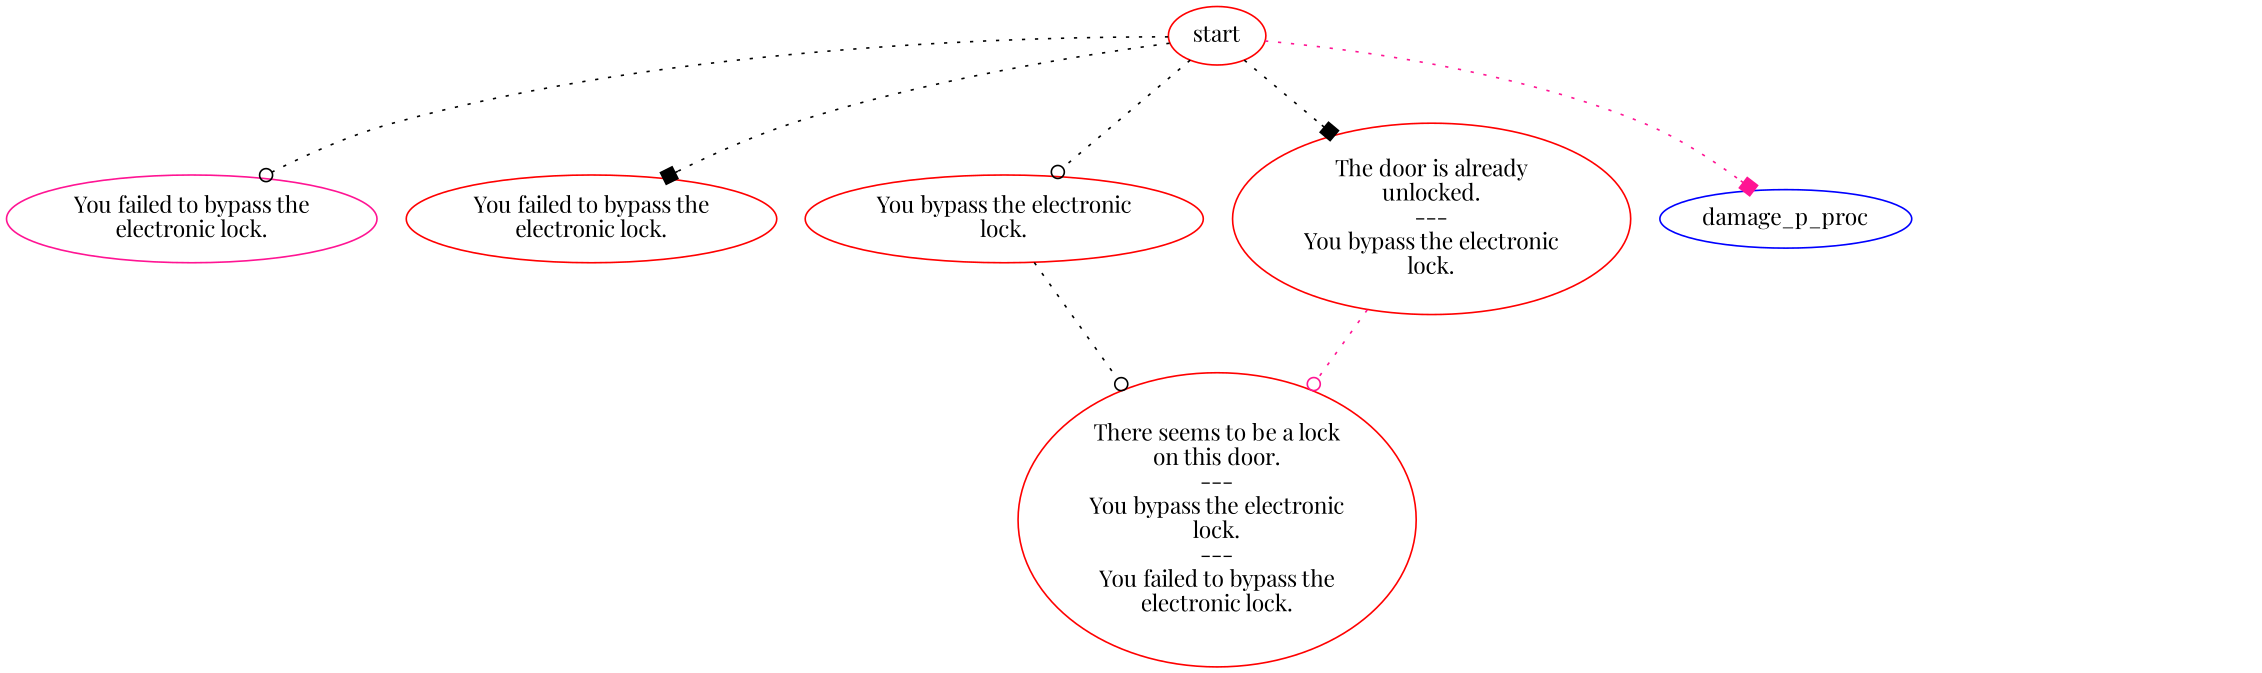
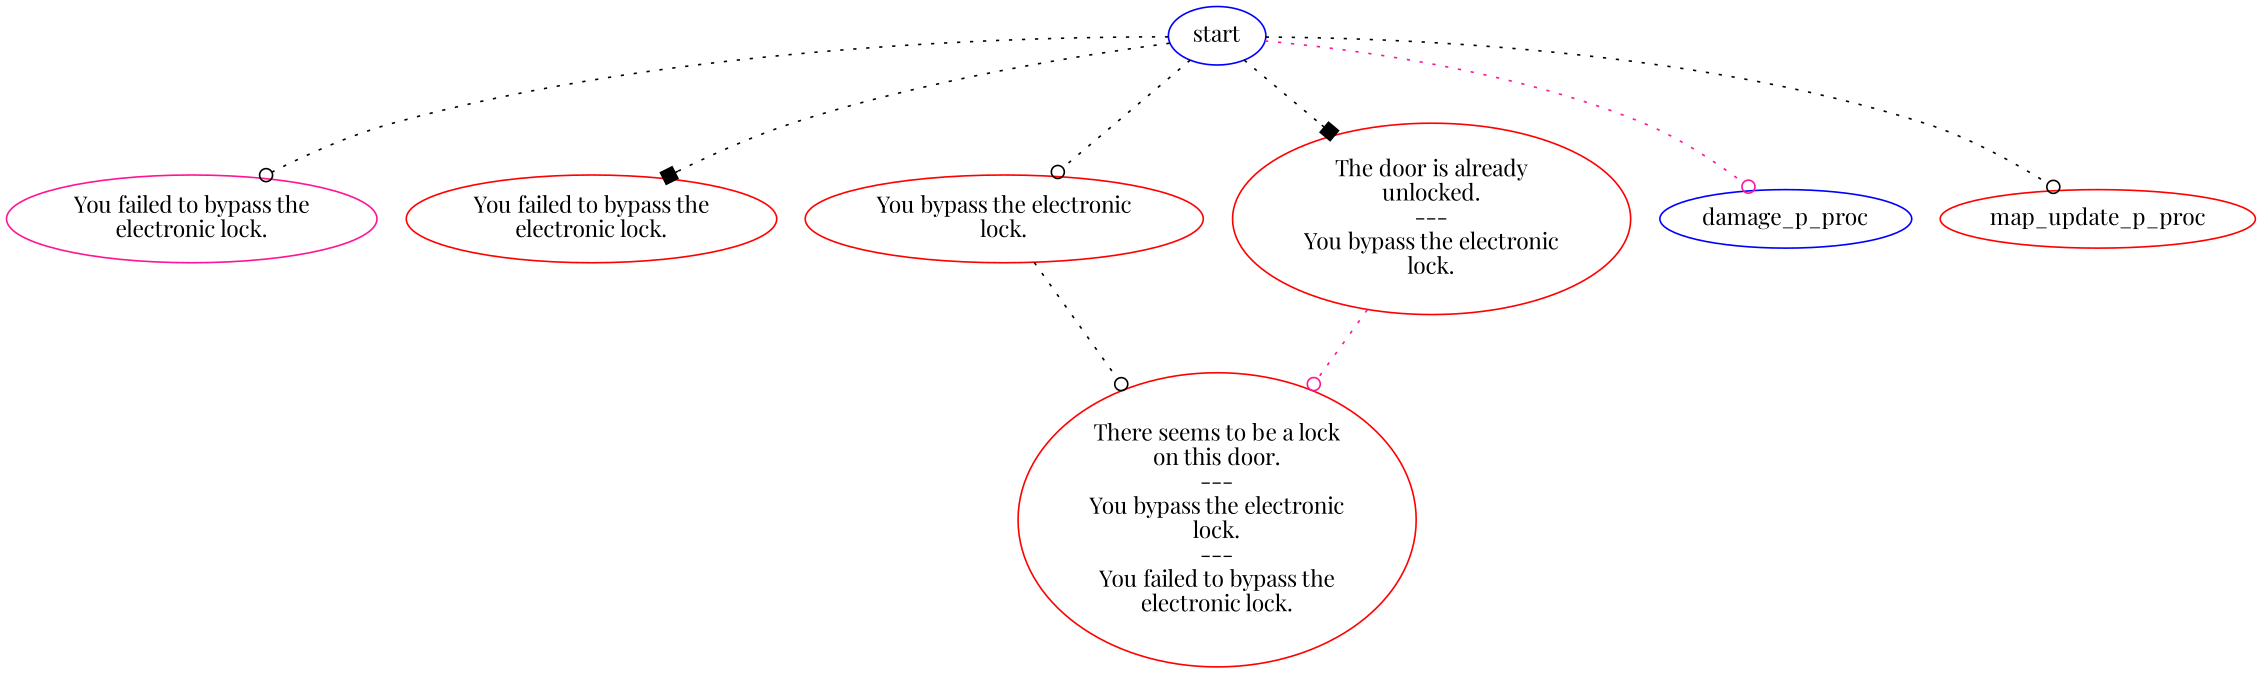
(1217, 36) -> (1217, 36)
(1514, 82) -> (1514, 82)
none -> (2098, 219)
